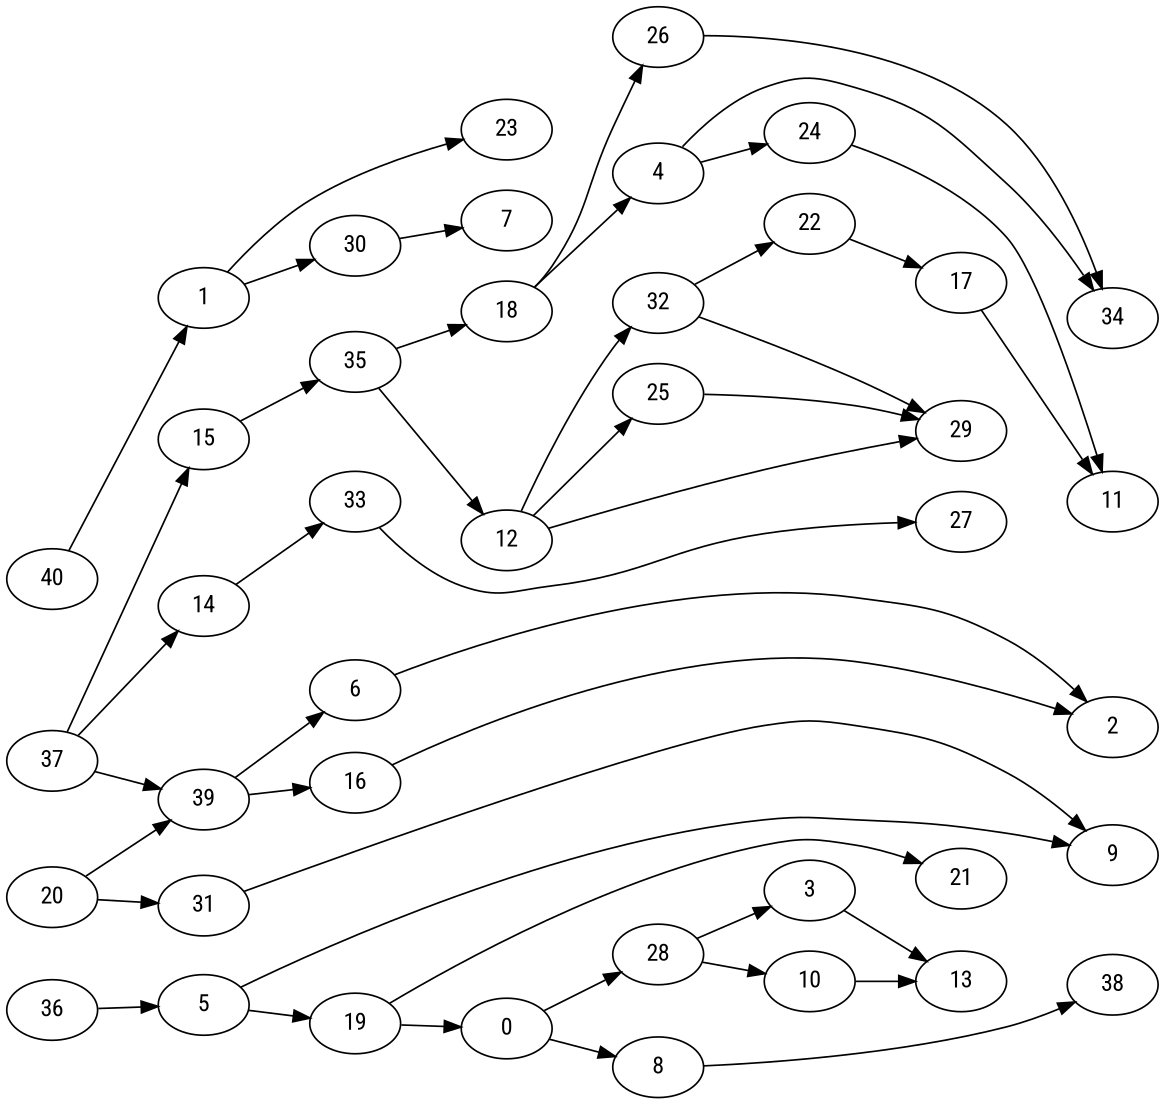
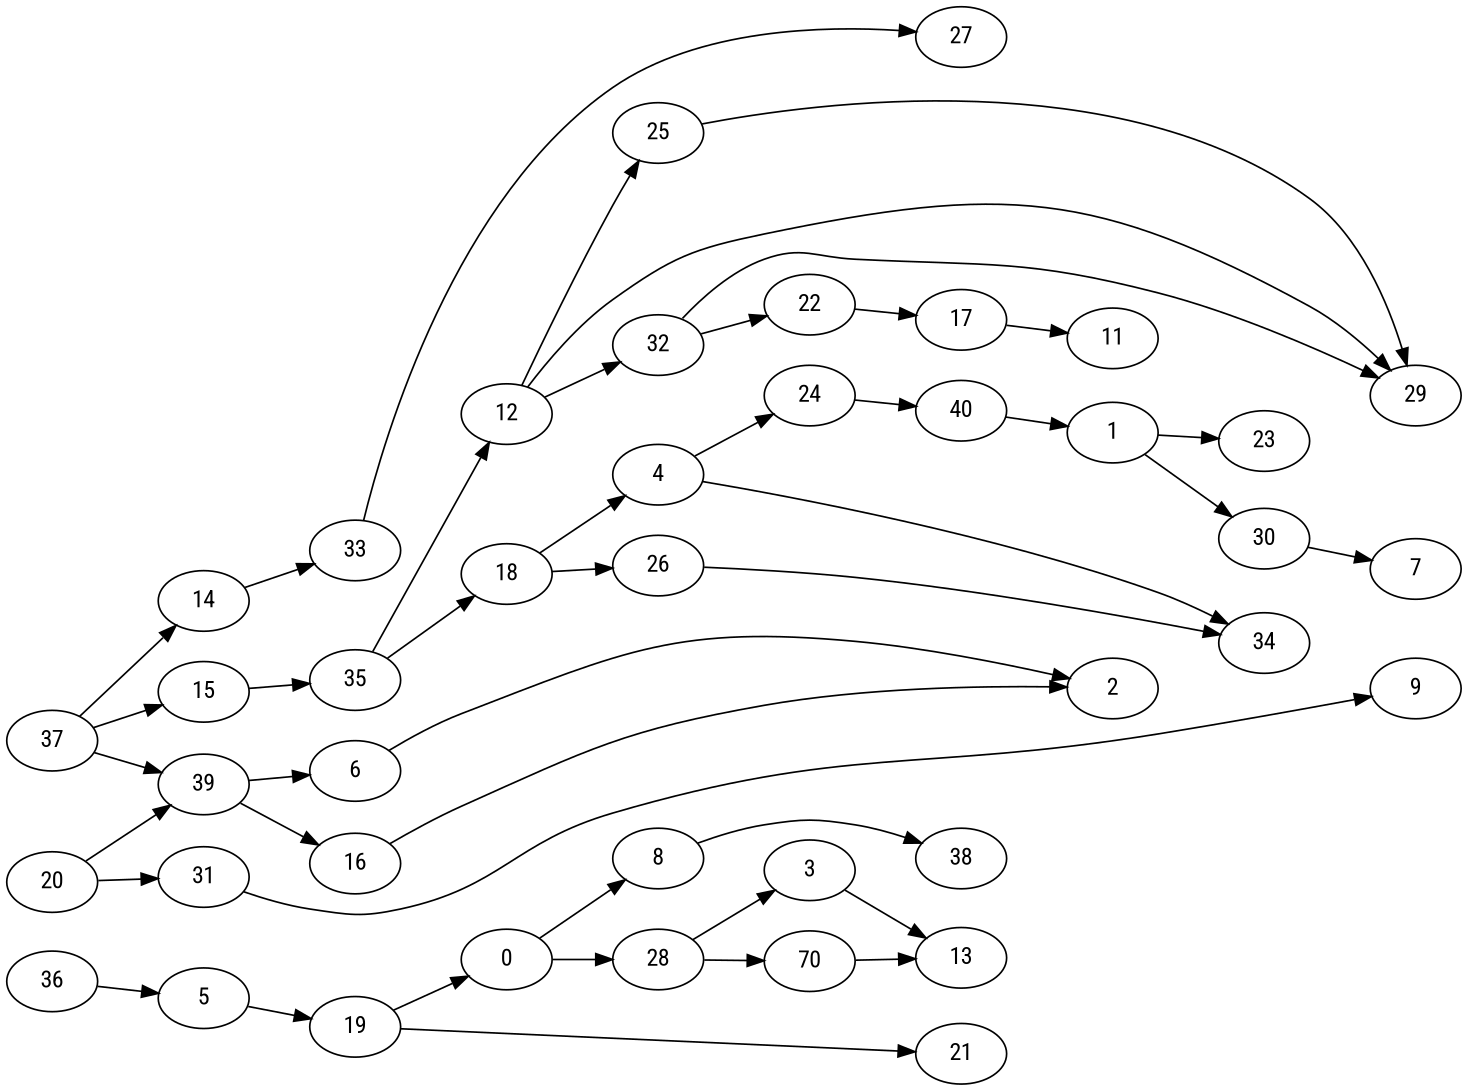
(1022, 260) -> (877, 402)
(635, 843) -> none
(810, 981) -> (810, 961)
